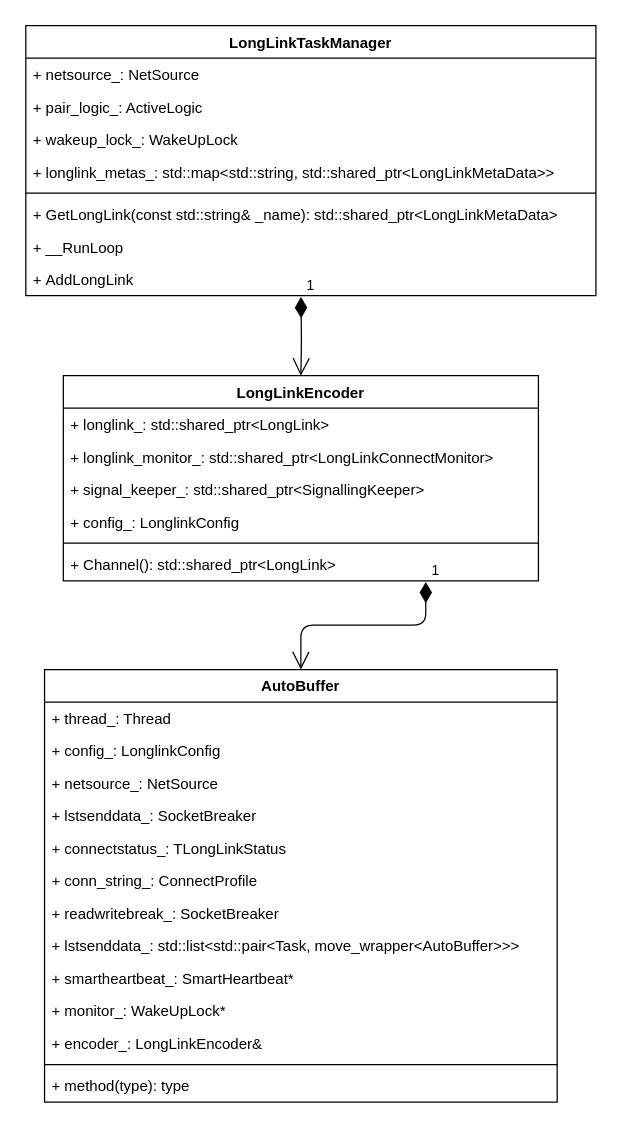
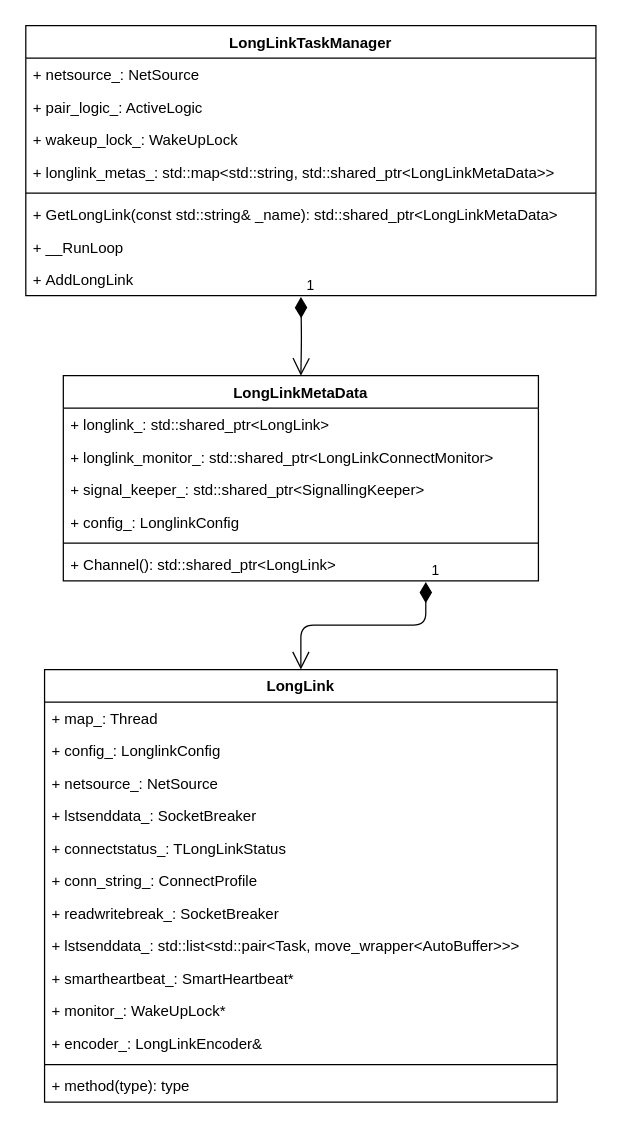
(300, 393) -> (300, 393)
(300, 686) -> (300, 686)
(117, 719) -> (104, 719)
